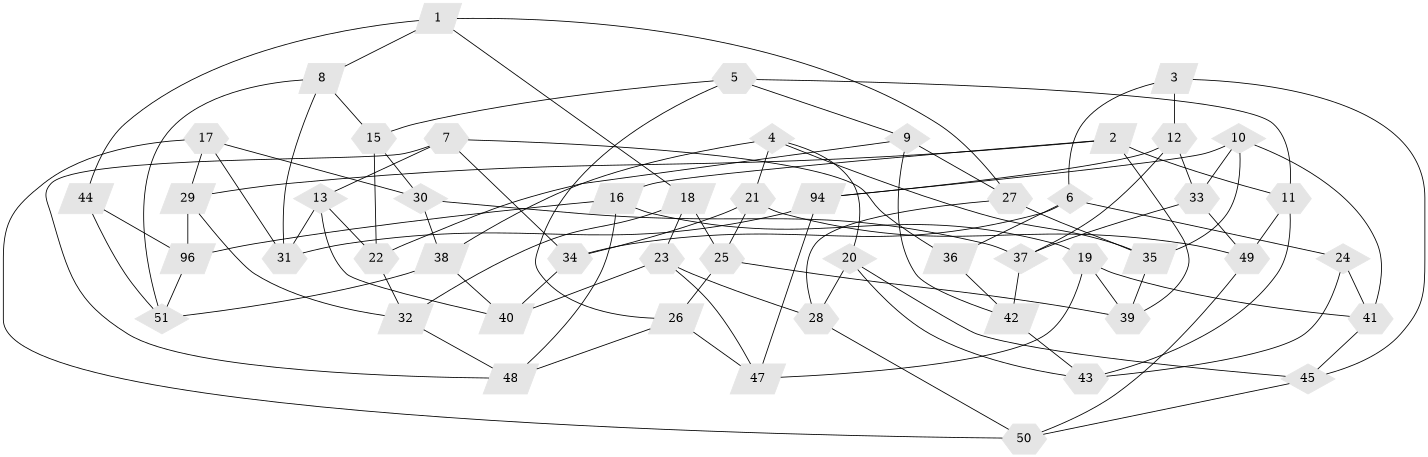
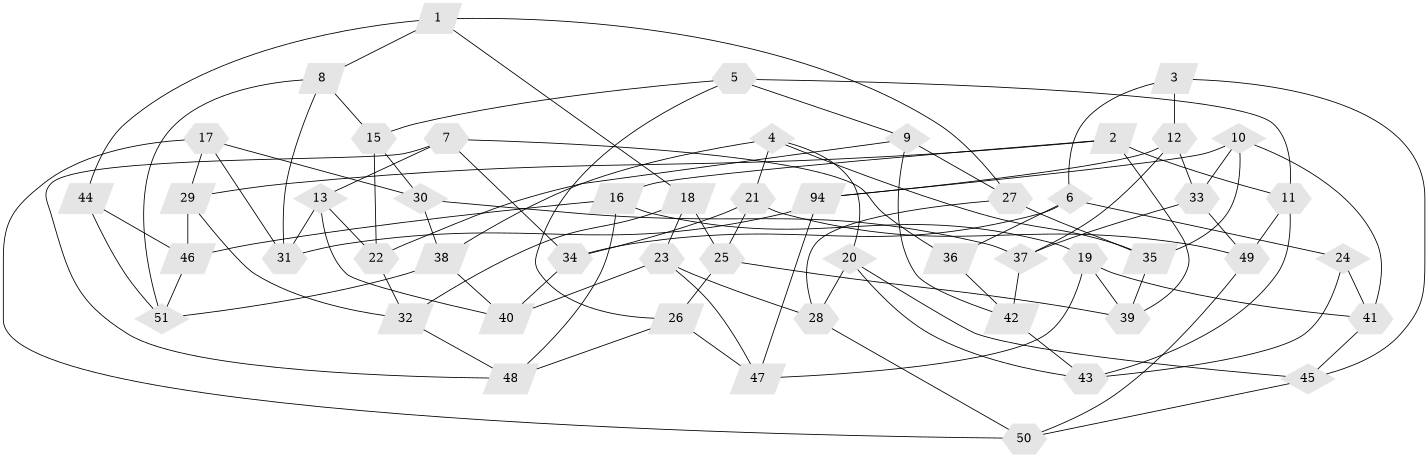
(188, 259) -> (188, 259)
